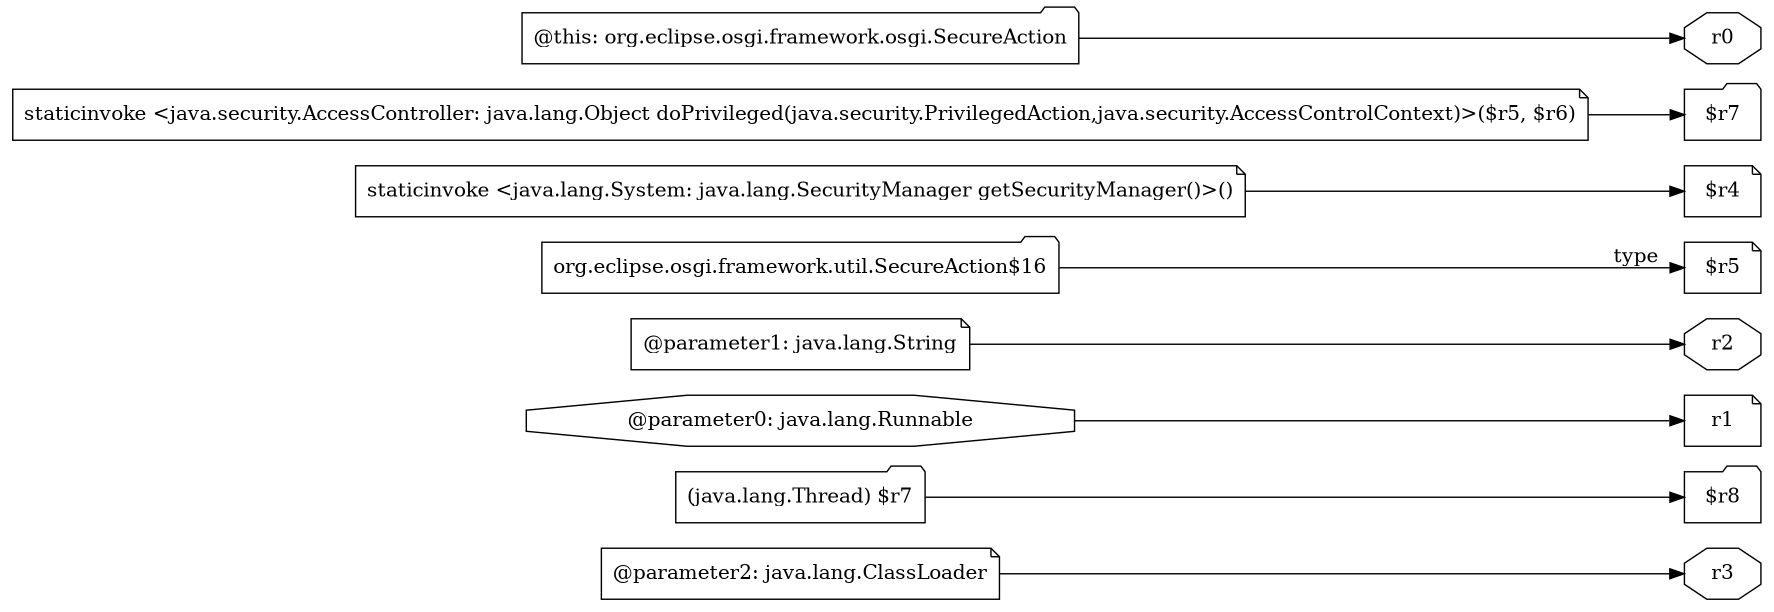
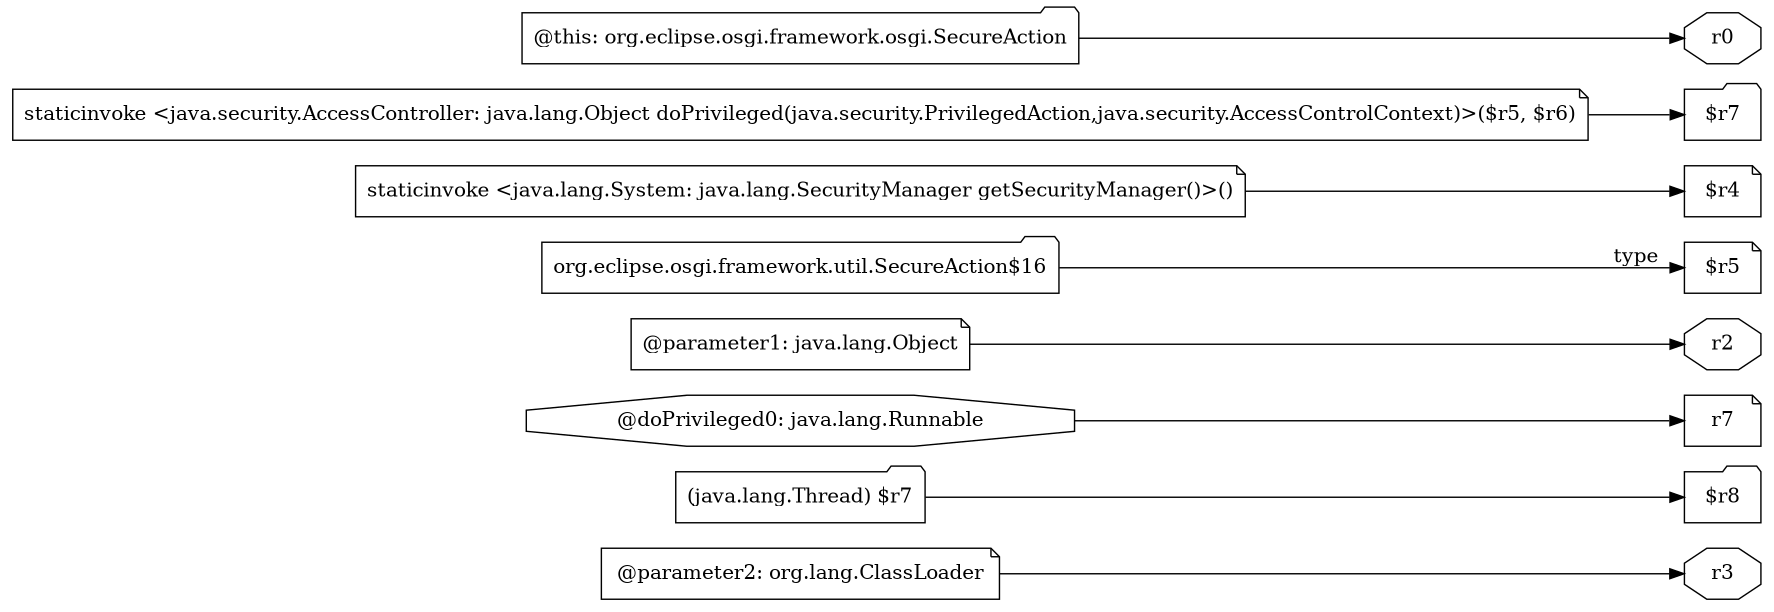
(800, 344) -> (800, 344)
(800, 421) -> (800, 421)
(1723, 421) -> (1723, 421)
(800, 574) -> (800, 574)
